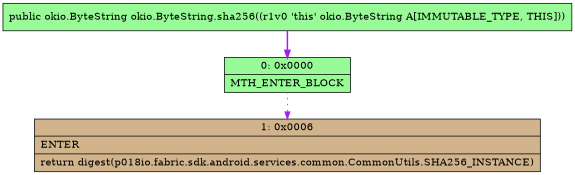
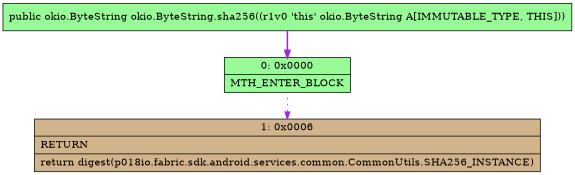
(60, 145) -> (65, 145)
